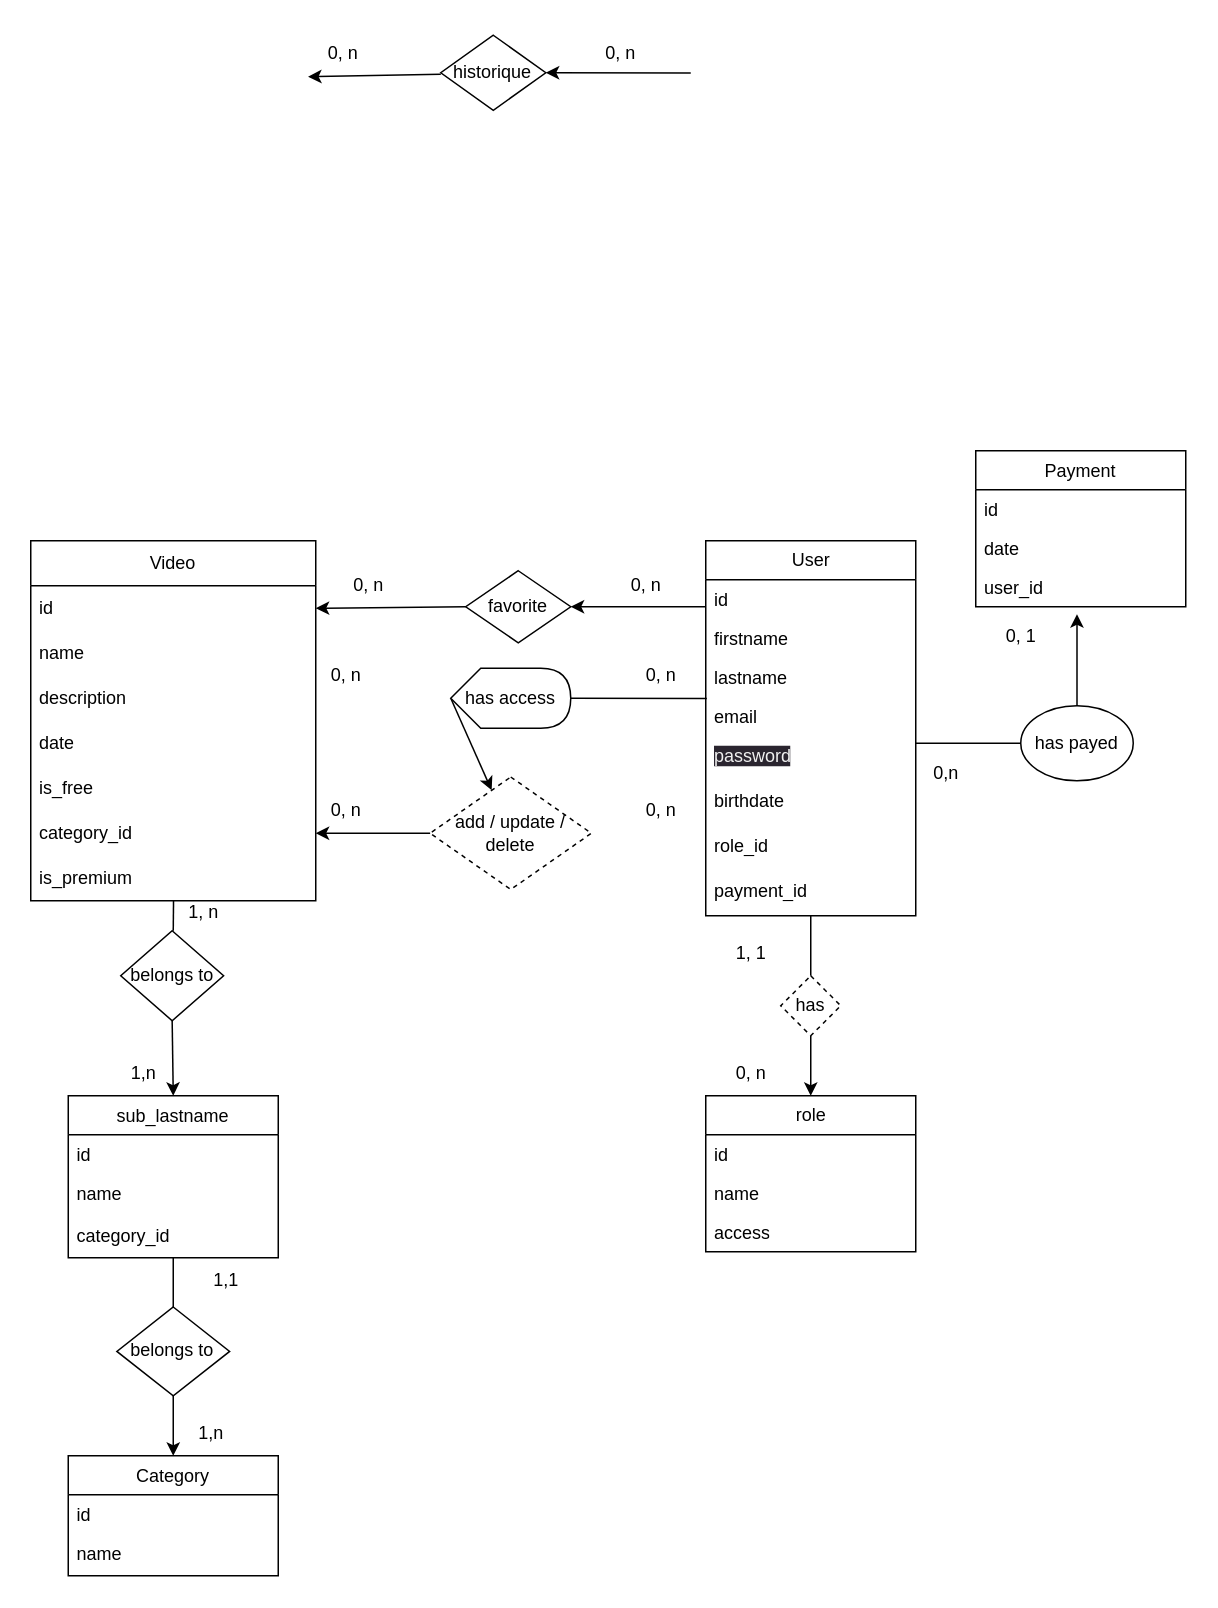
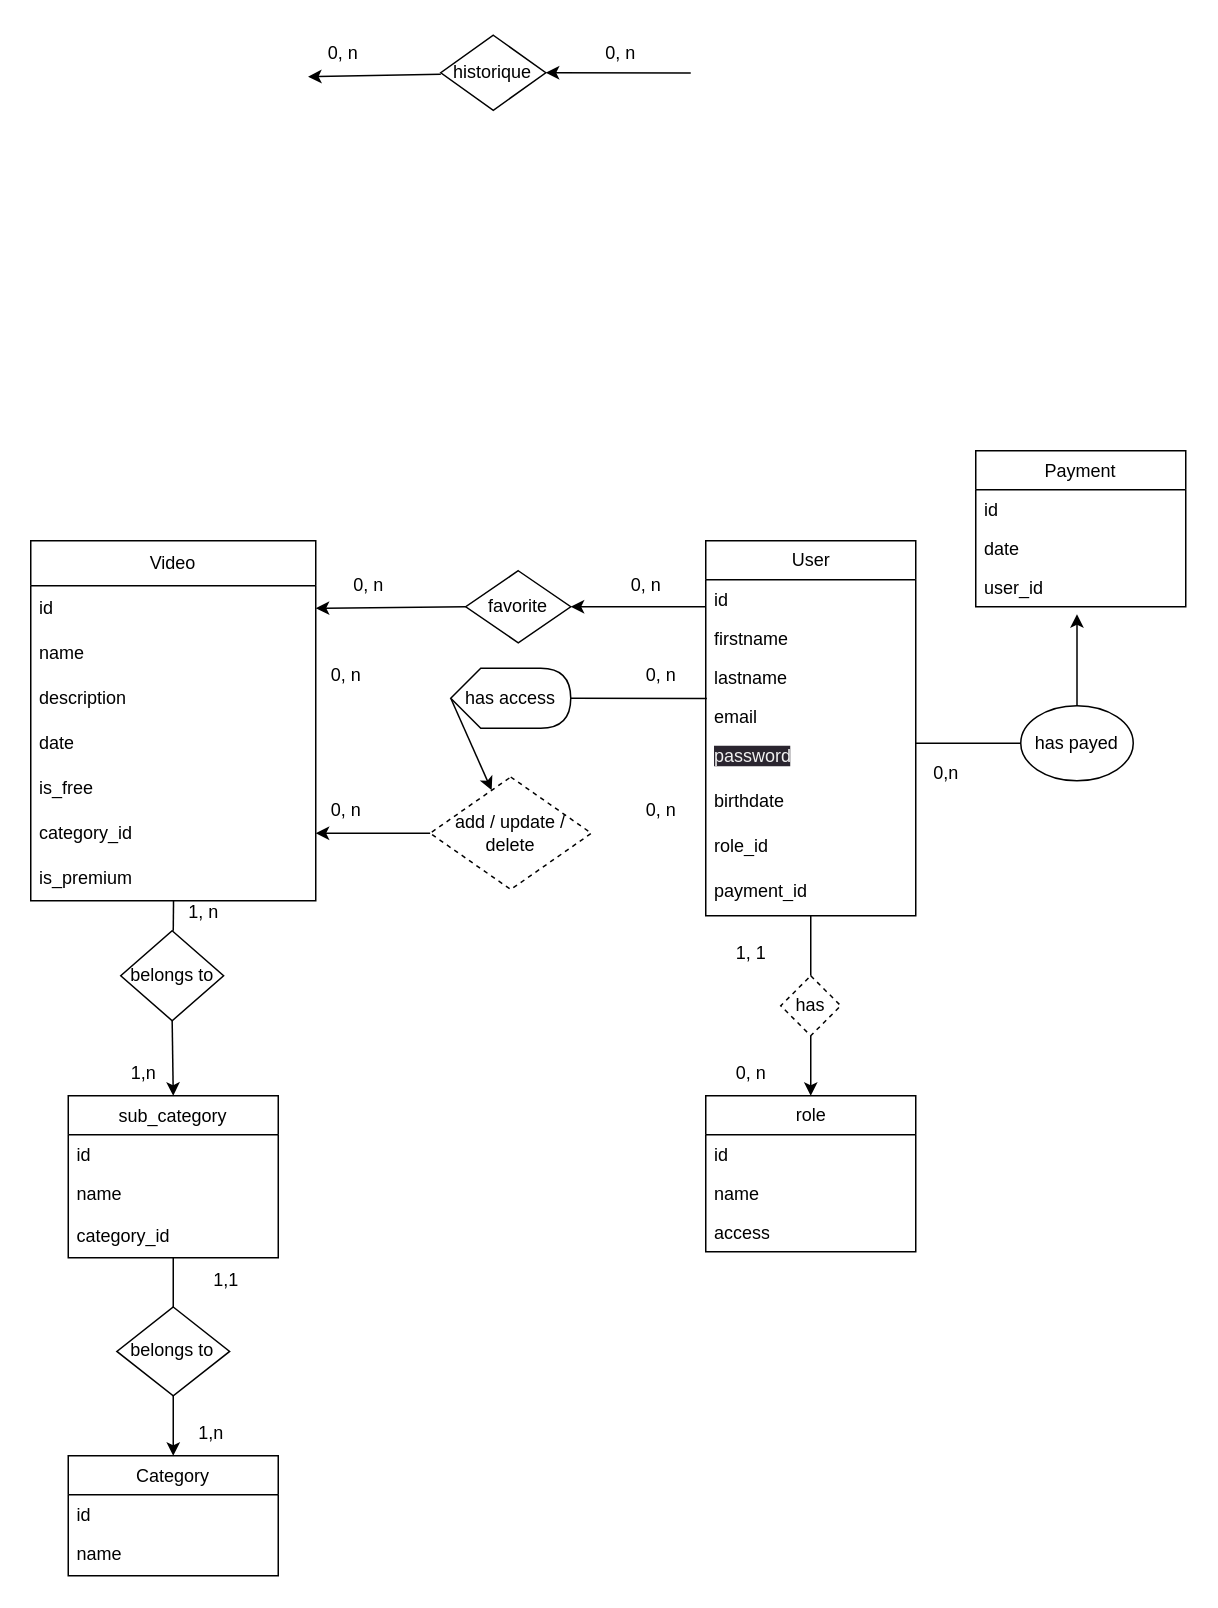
(1021, 637) -> none
(173, 1116) -> (173, 1116)
